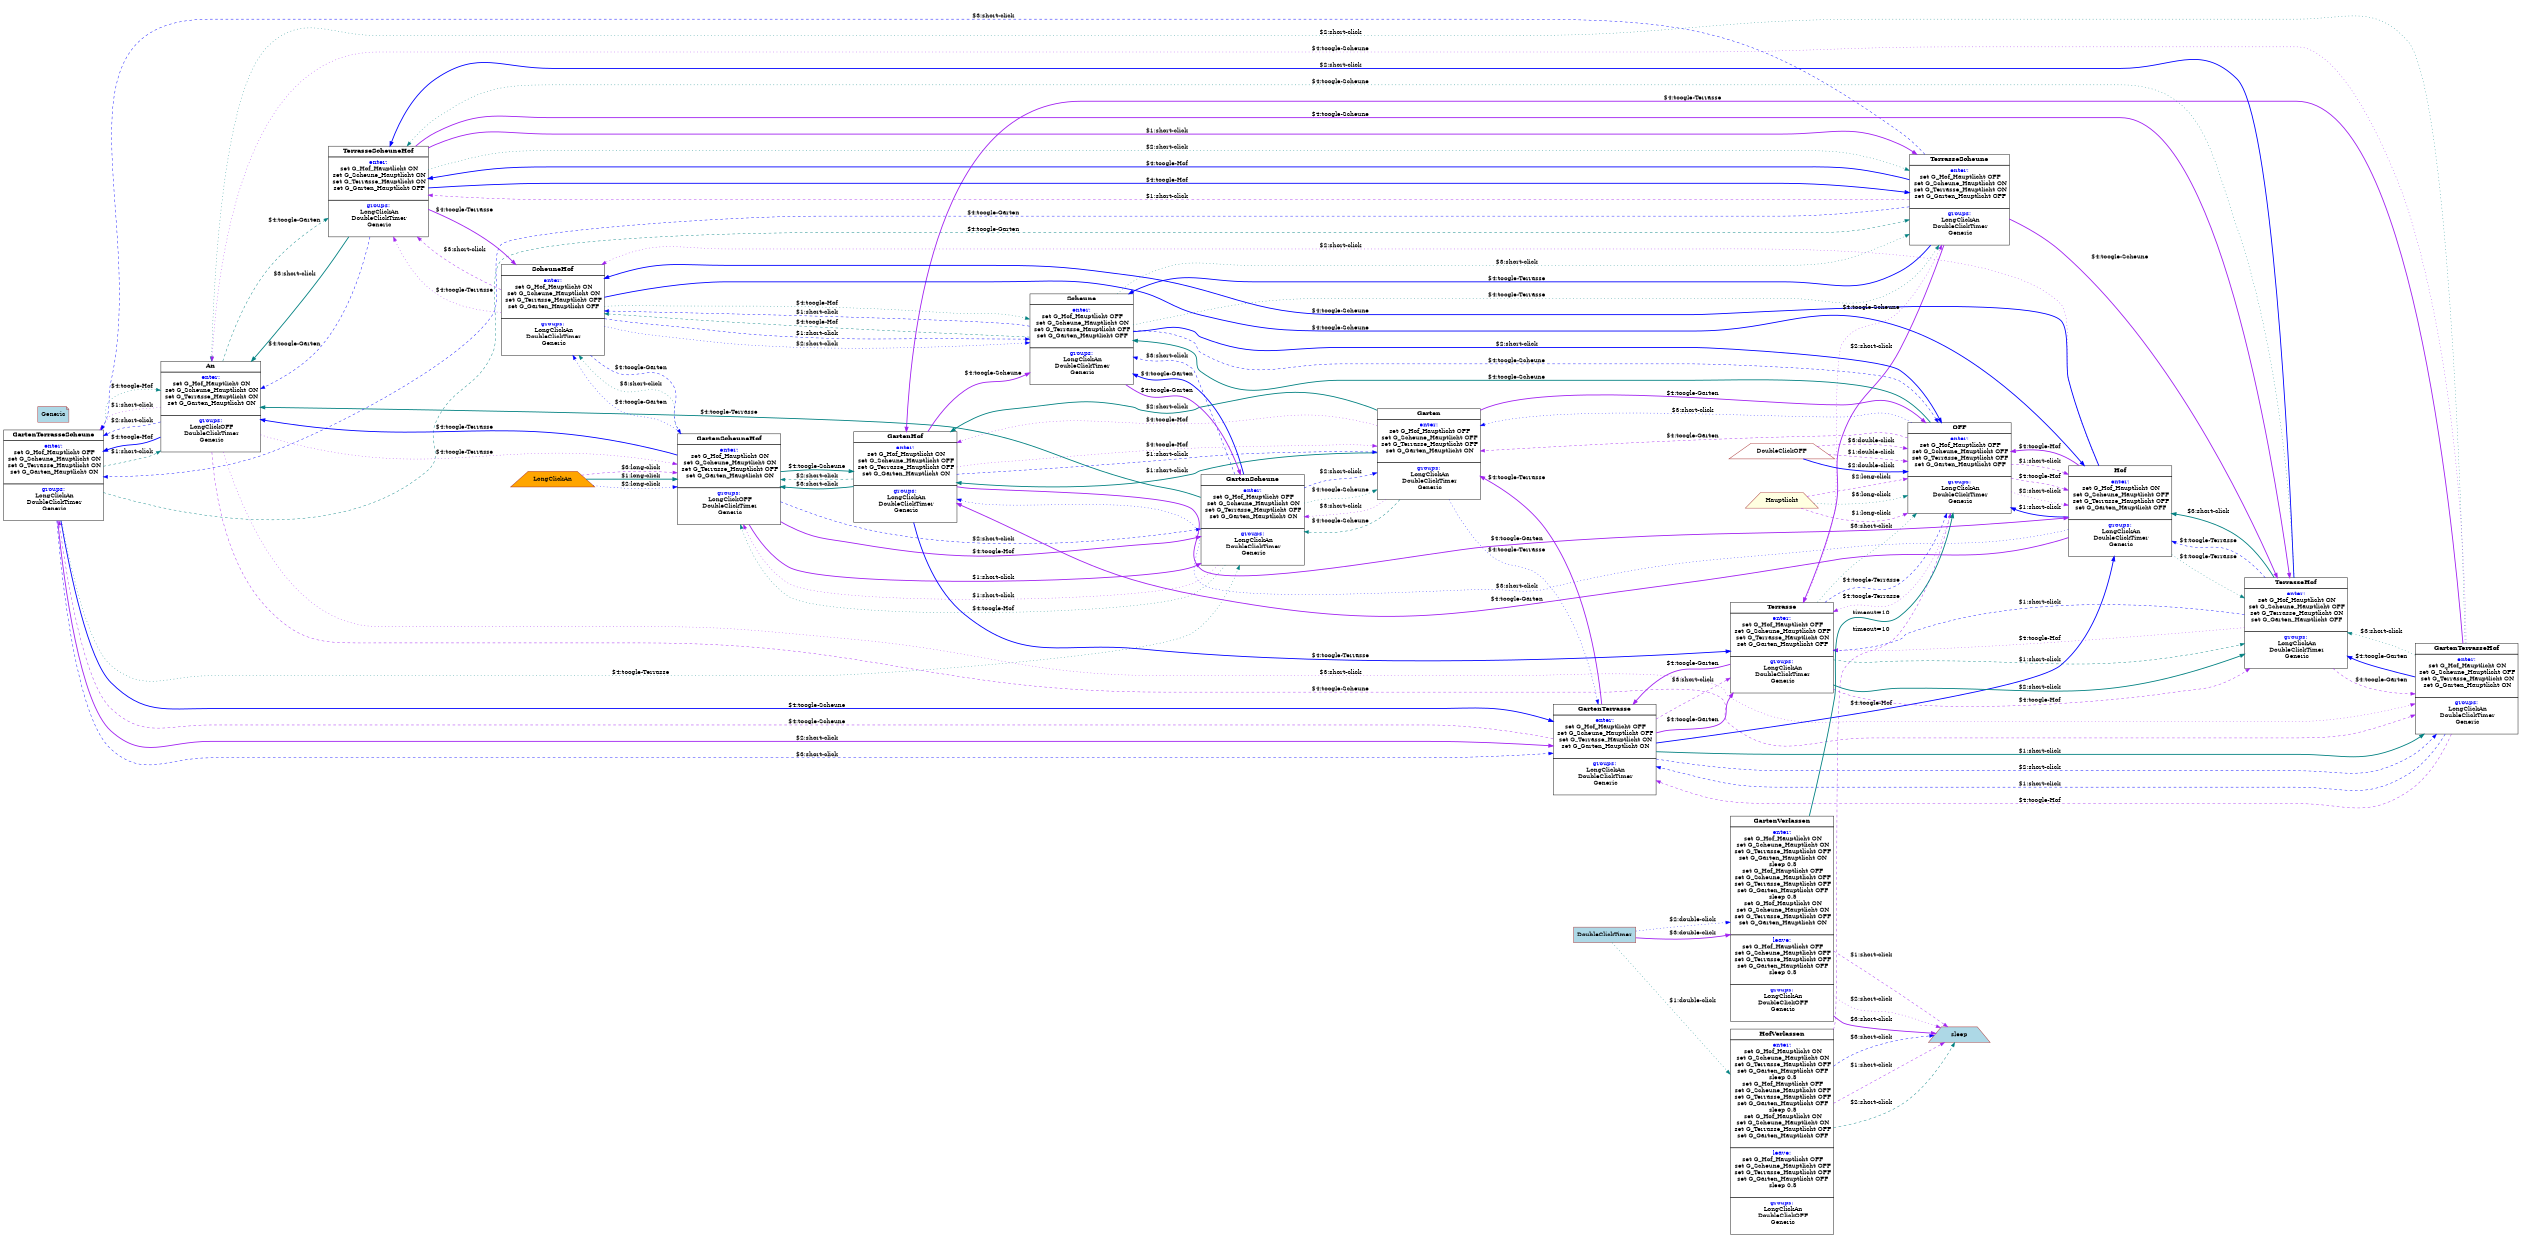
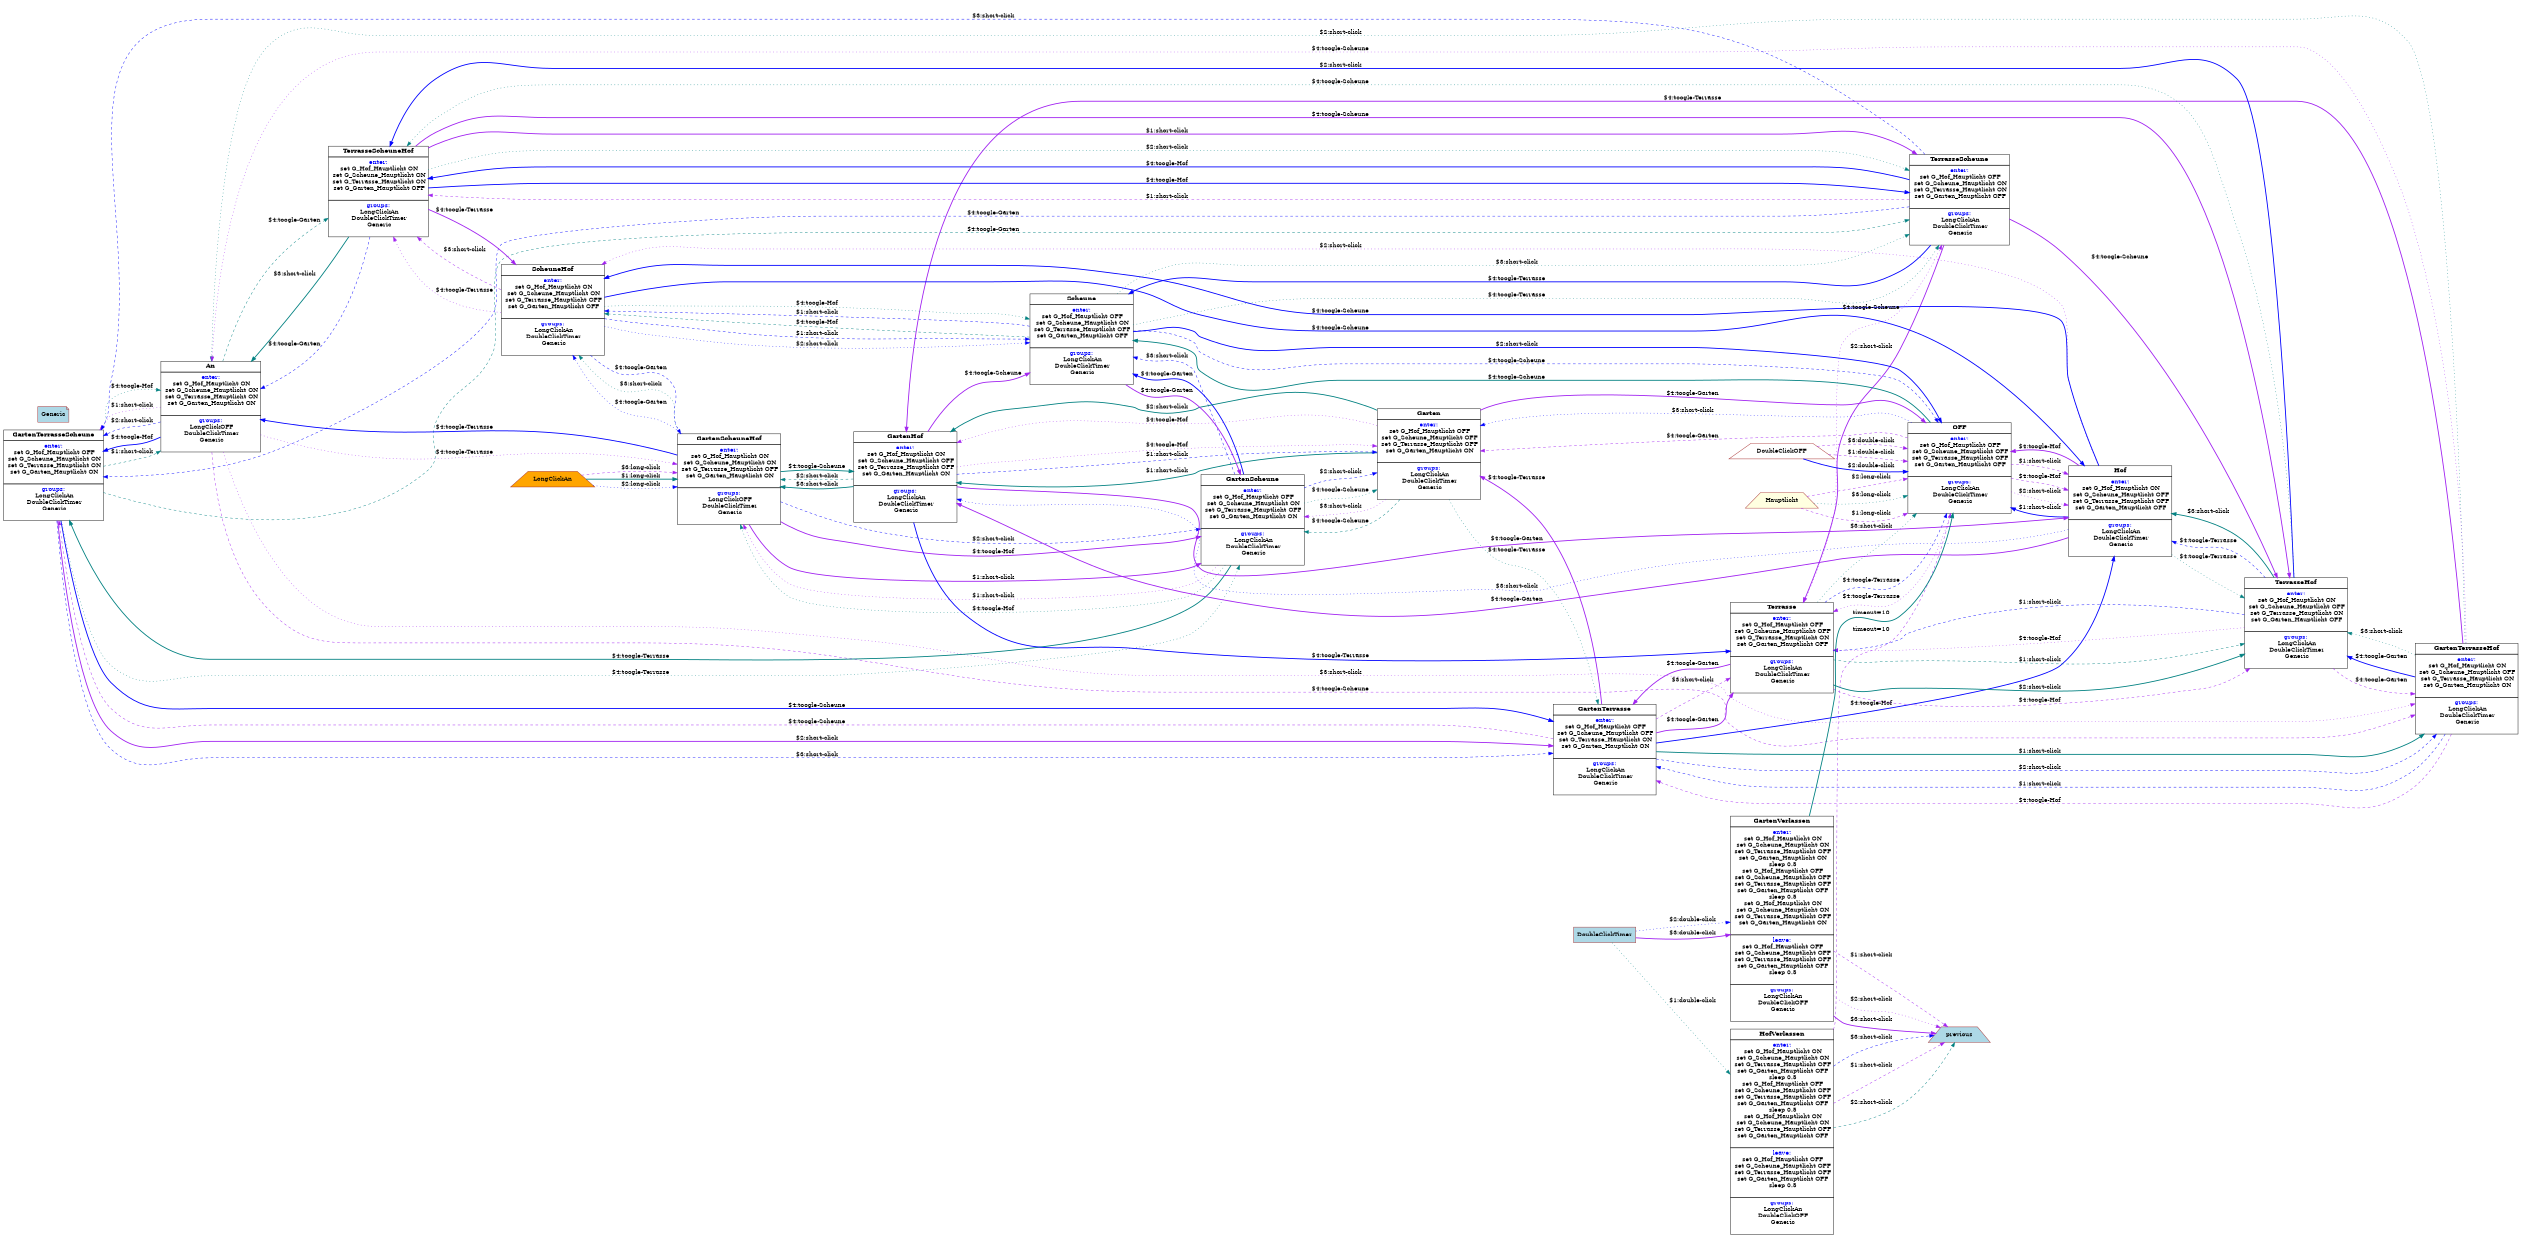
(738, 417) -> (631, 659)
(1545, 581) -> (1545, 581)
(1959, 1035) -> (1959, 1035)
